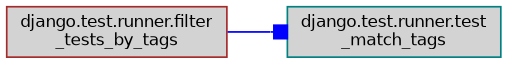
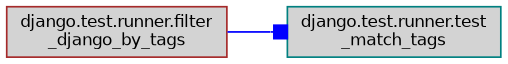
(117, 32) -> (117, 32)
